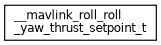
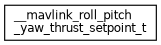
(80, 23) -> (80, 23)
